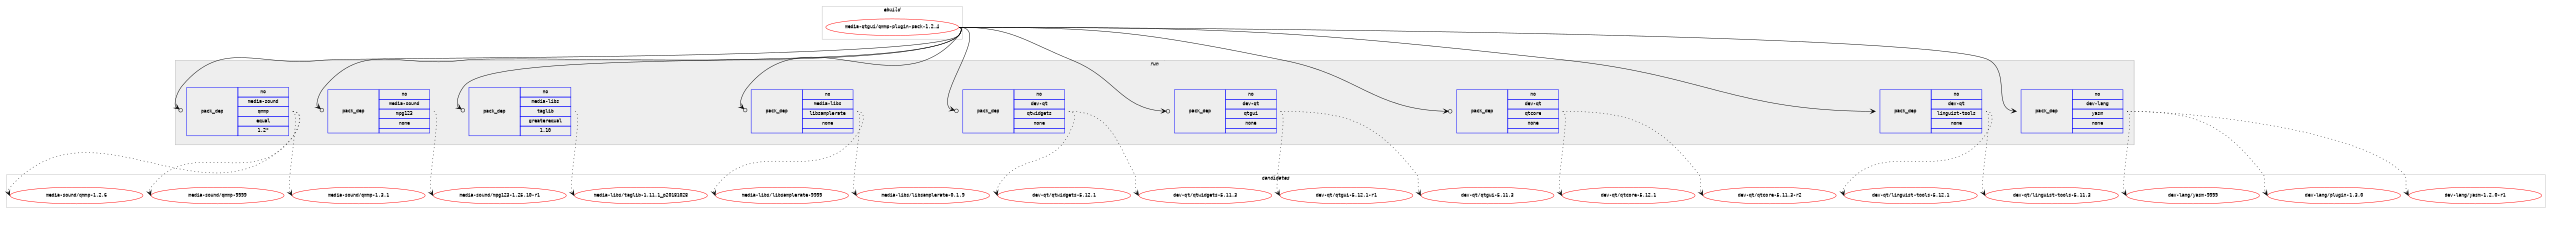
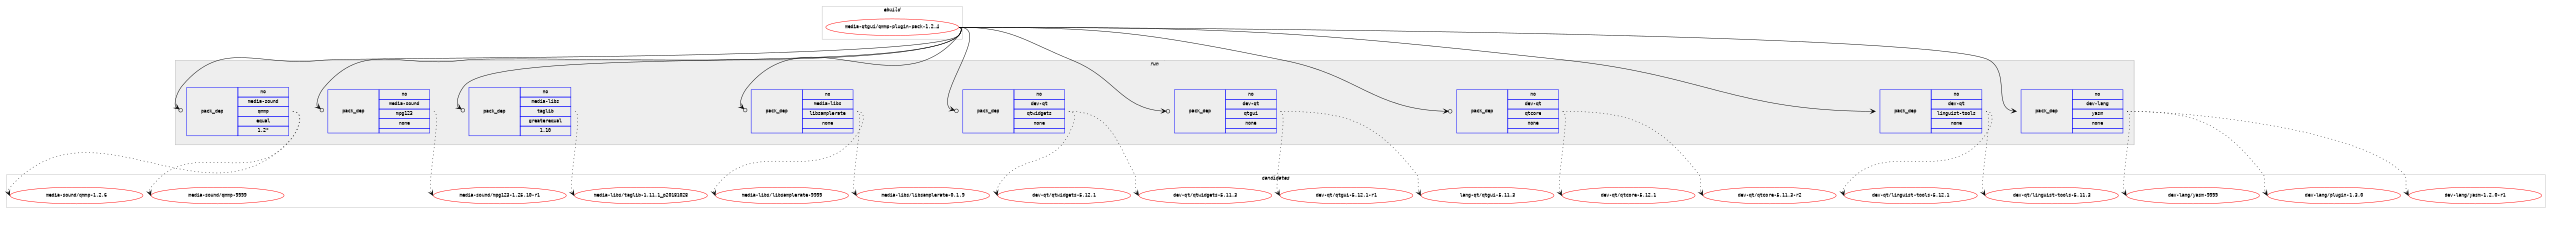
(359, 196) -> none
(1488, 196) -> (1488, 196)
